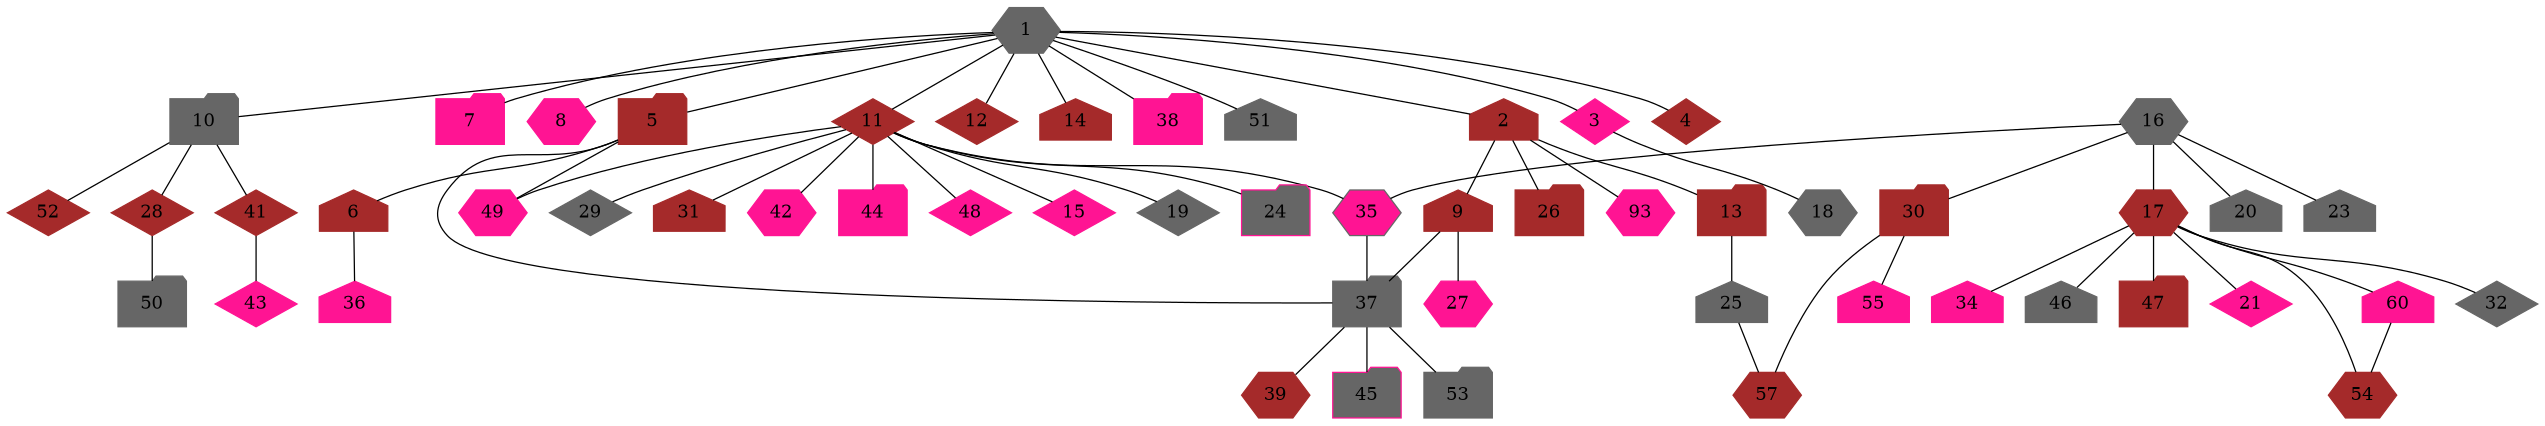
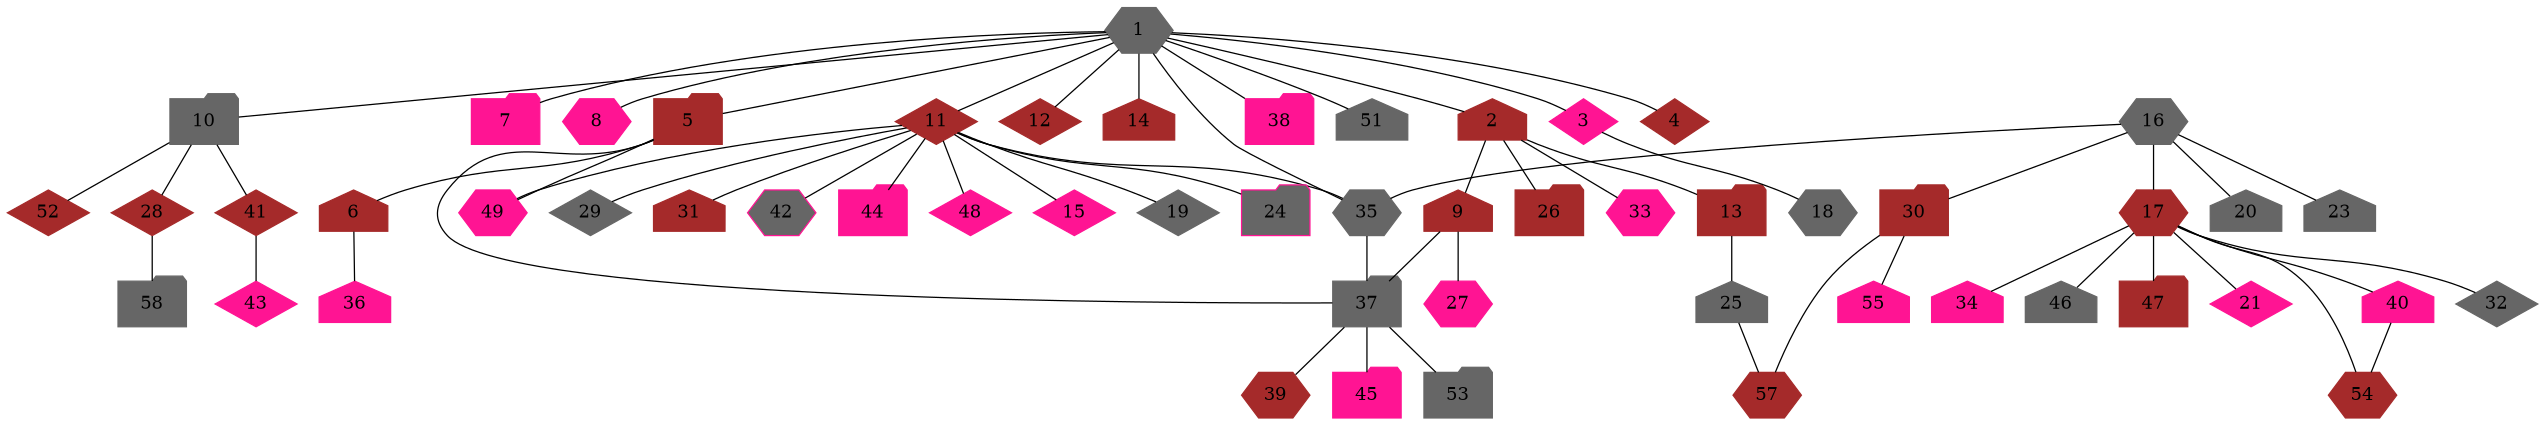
none -> (1234, 144)
(782, 213) -> (782, 213)
(1367, 213) -> (1367, 213)
(1641, 213) -> (1641, 213)
(152, 304) -> (152, 304)
(2398, 304) -> (2398, 304)
(1367, 395) -> (1367, 395)
